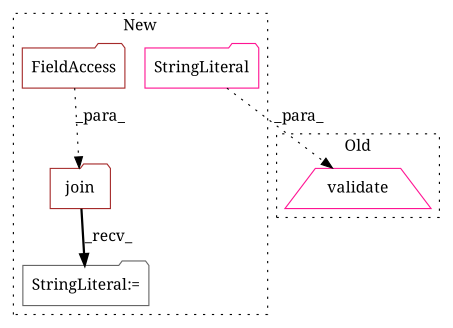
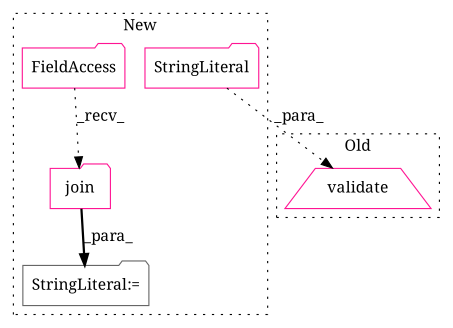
(74, 68) -> (74, 68)
(101, 117) -> (101, 117)
(80, 188) -> (80, 188)
(109, 237) -> (109, 237)
